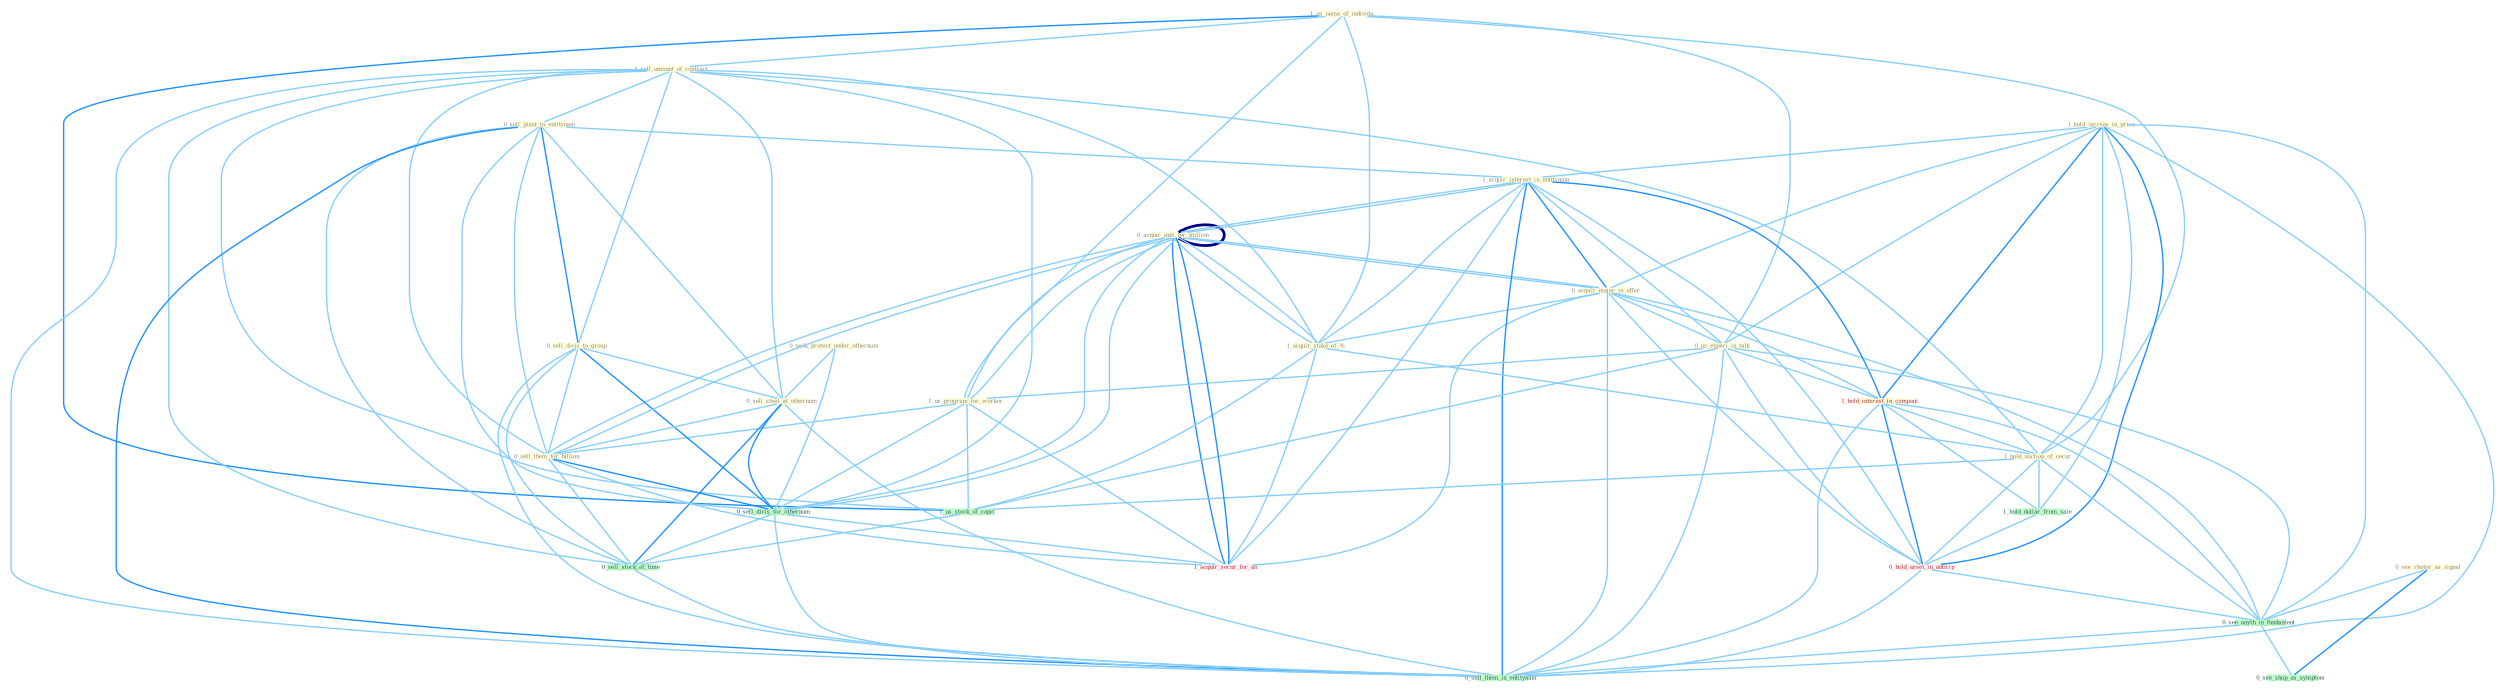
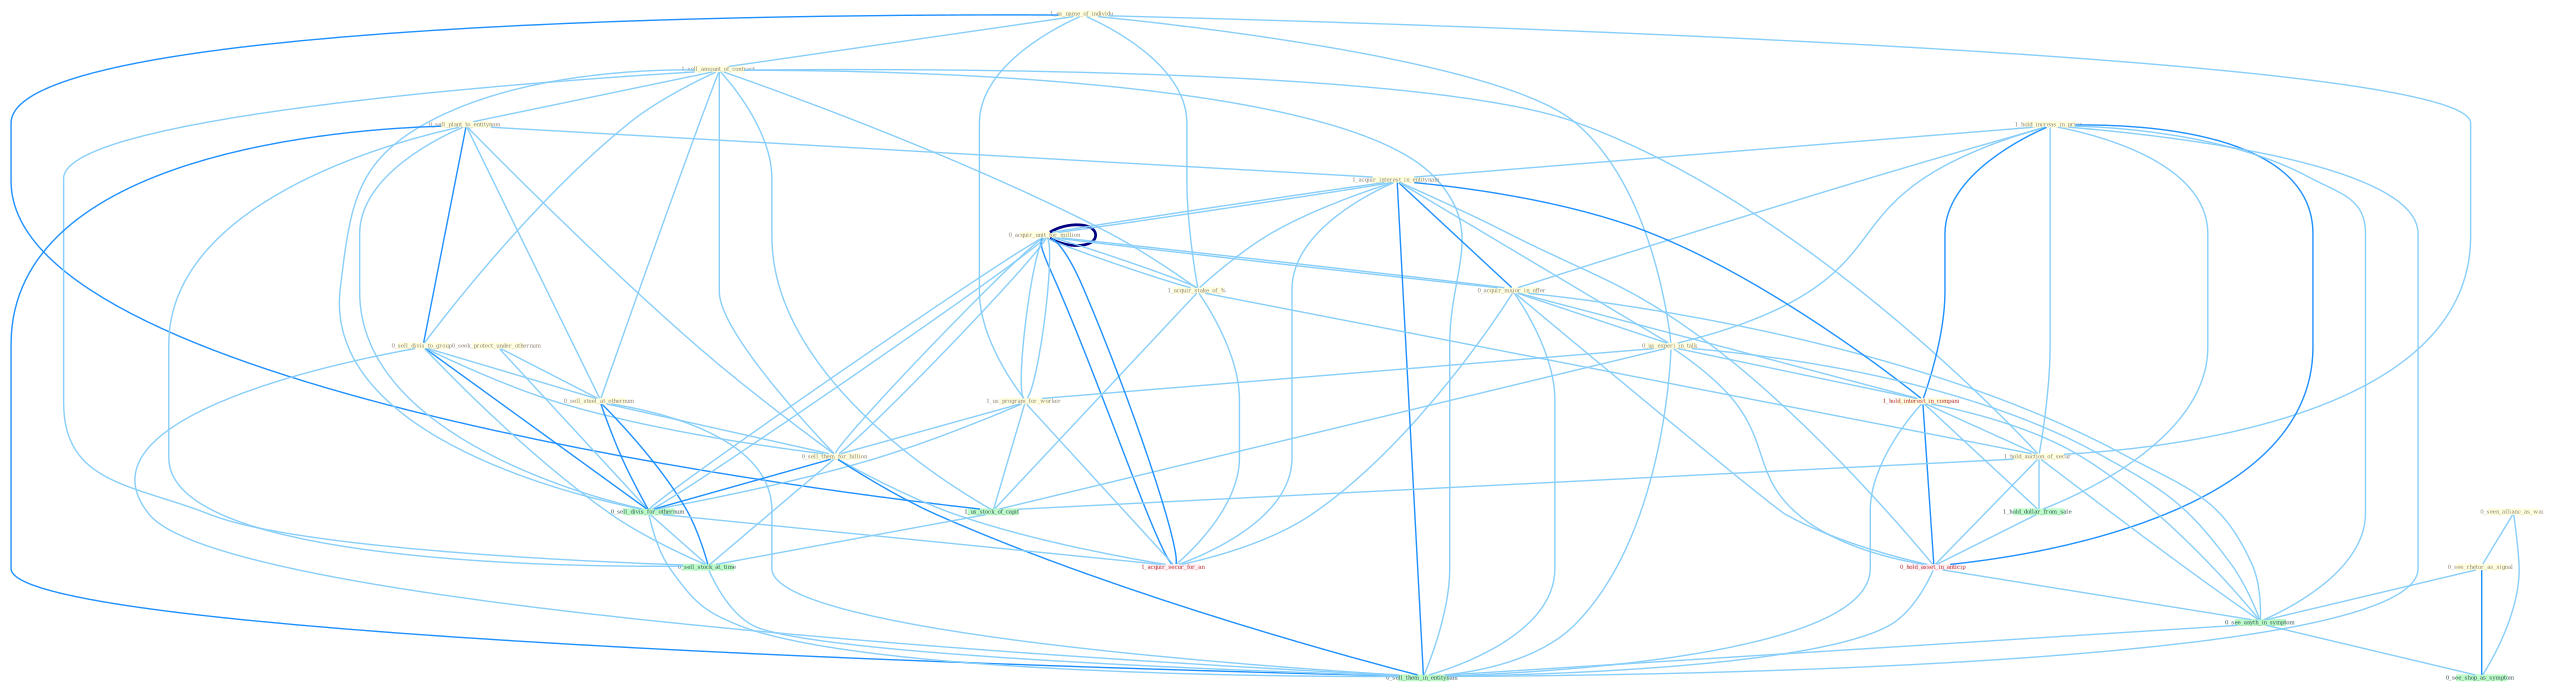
(1462, 318) -> none
none -> (2514, 512)
none -> (1120, 585)
(2260, 622) -> (2260, 622)
